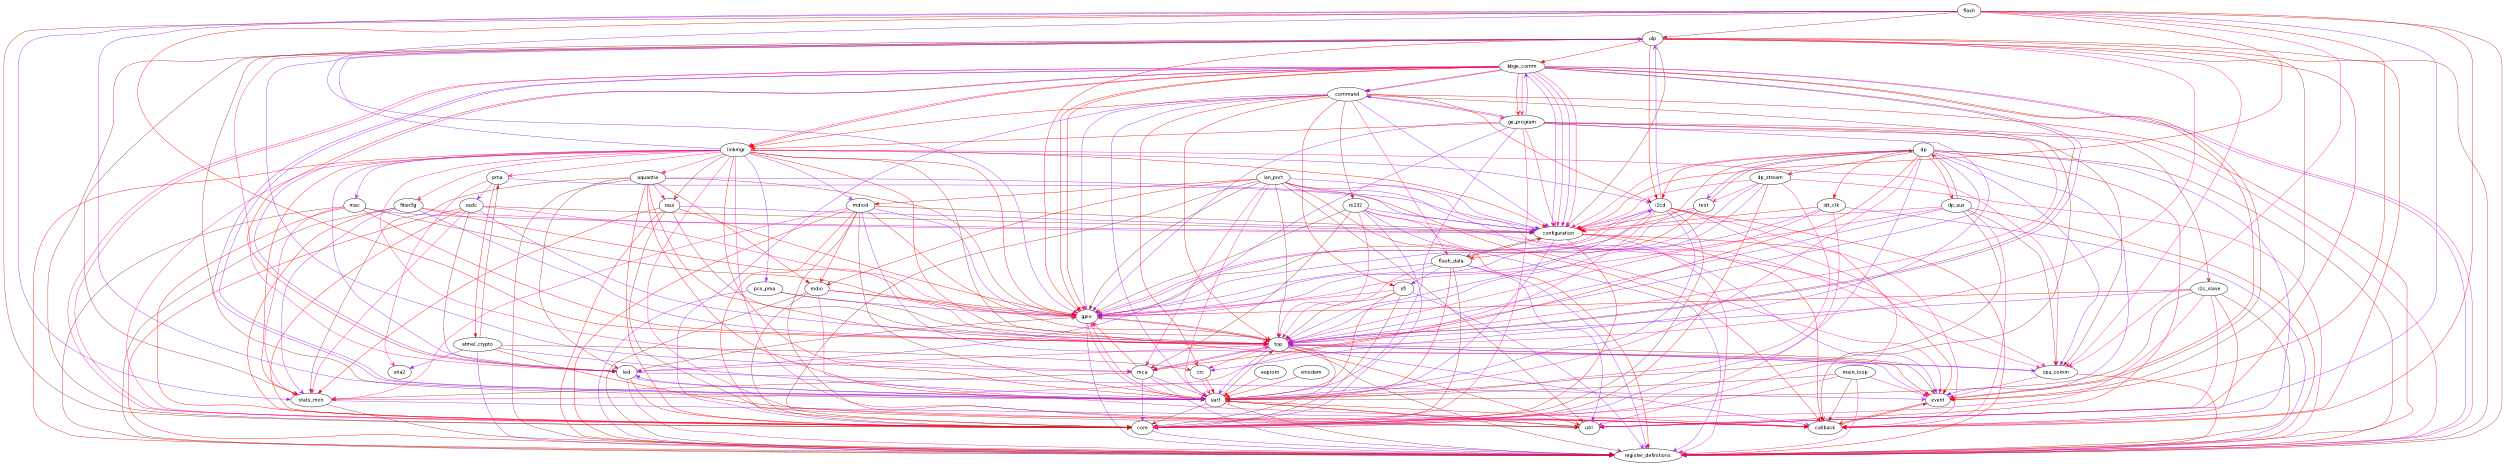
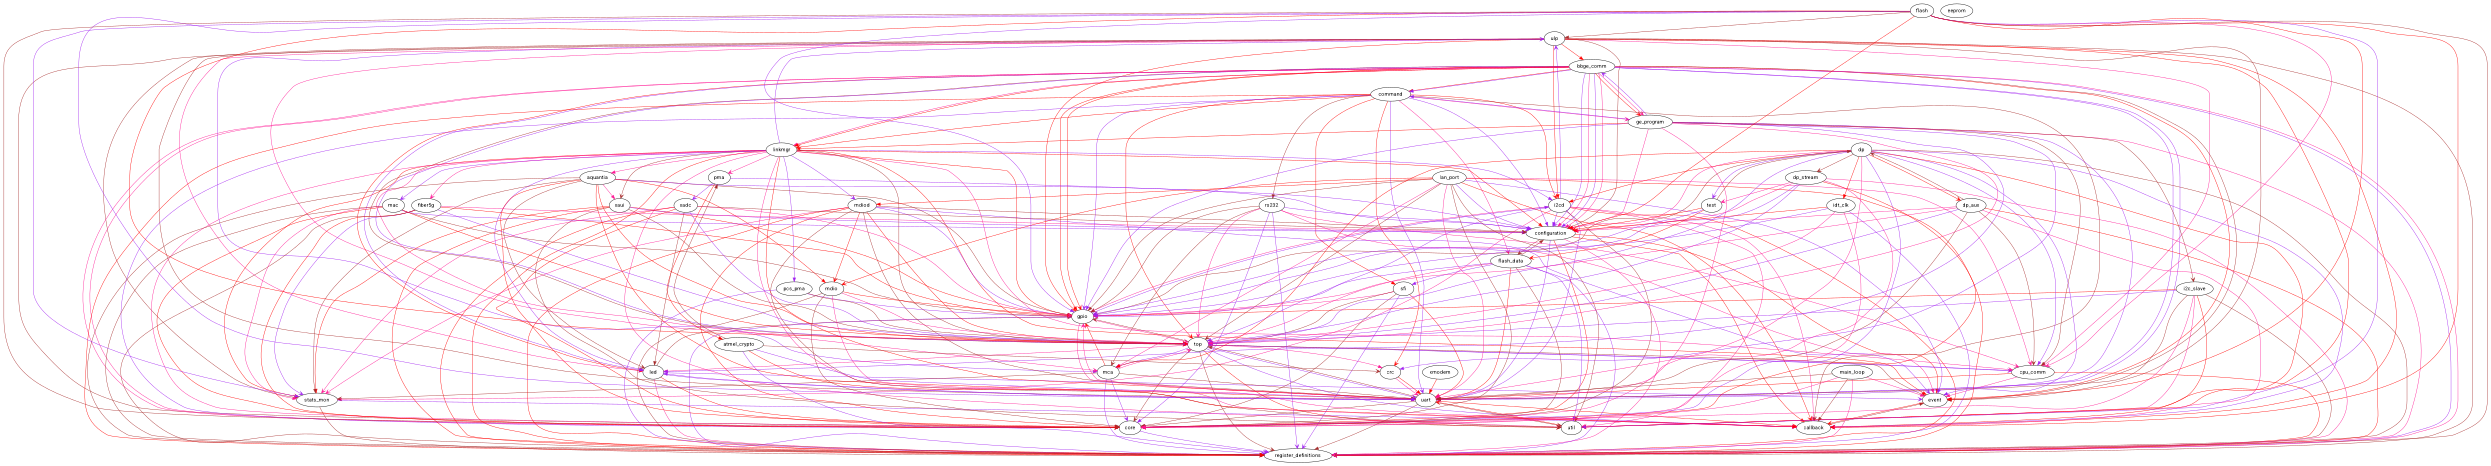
(1201, 158) -> (1233, 156)
(400, 372) -> none
(1240, 388) -> (1726, 386)
